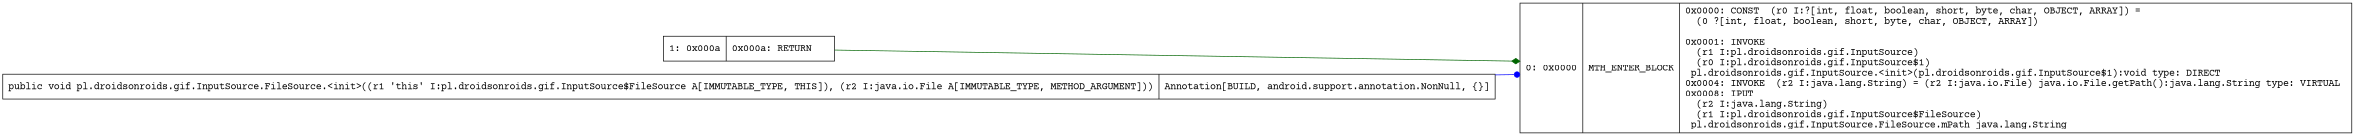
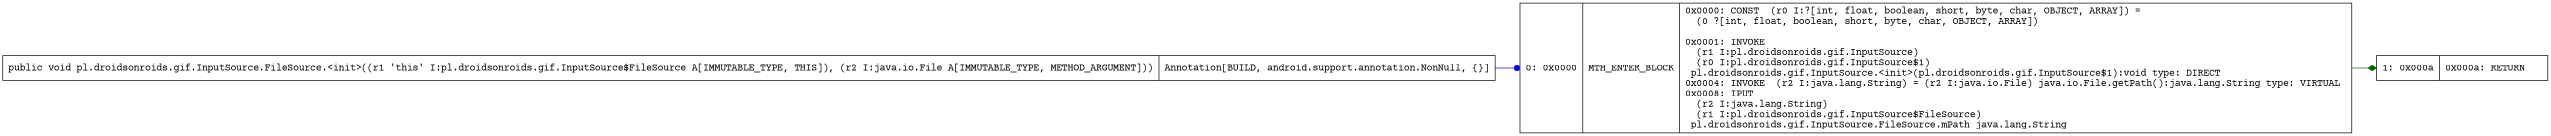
(1173, 56) -> (2360, 68)
